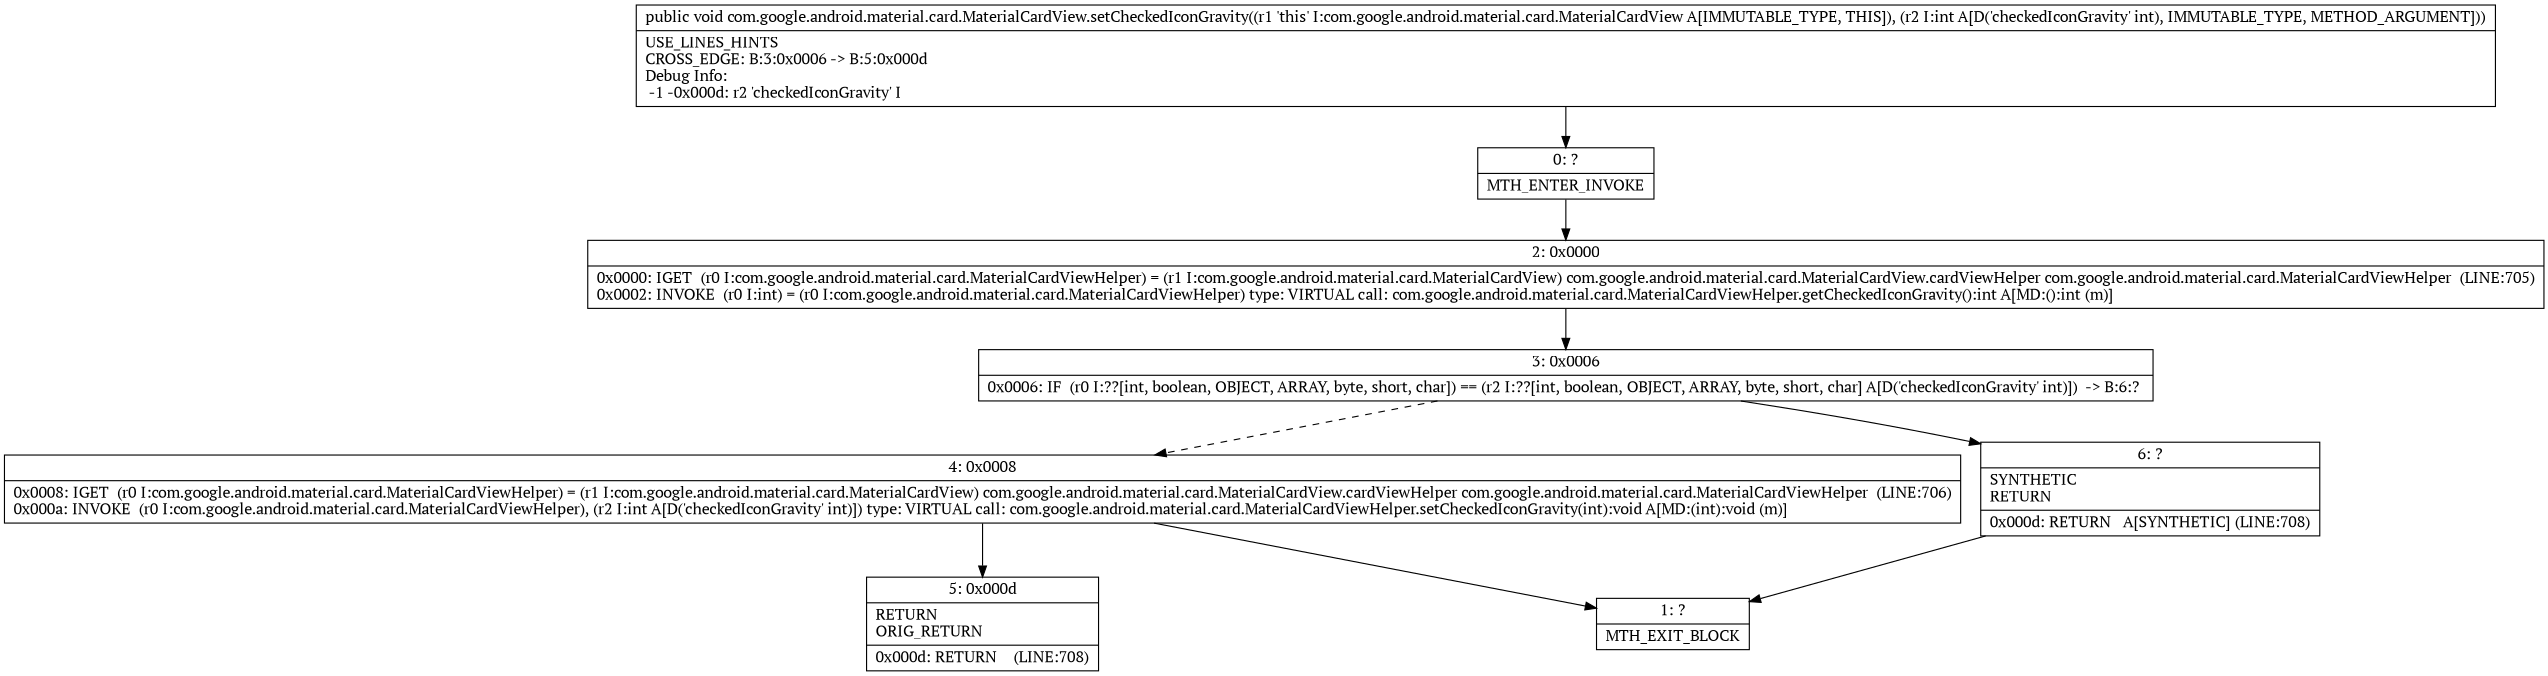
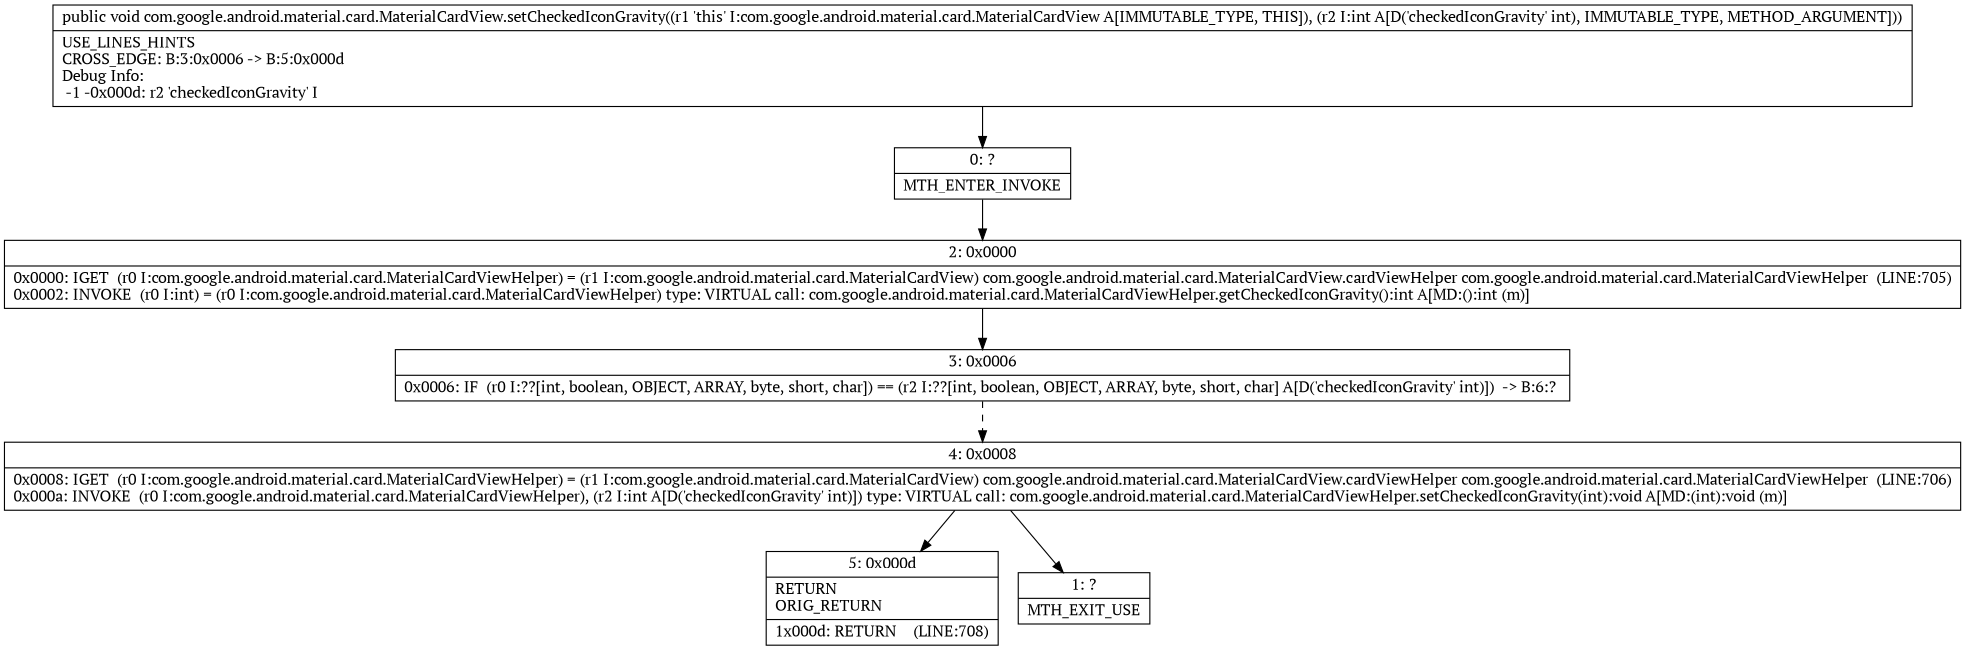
(2150, 489) -> none
(1673, 636) -> (1084, 611)
(983, 657) -> (882, 632)
